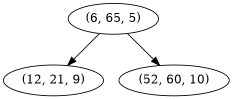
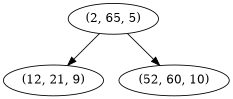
(113, 19) -> (113, 19)
